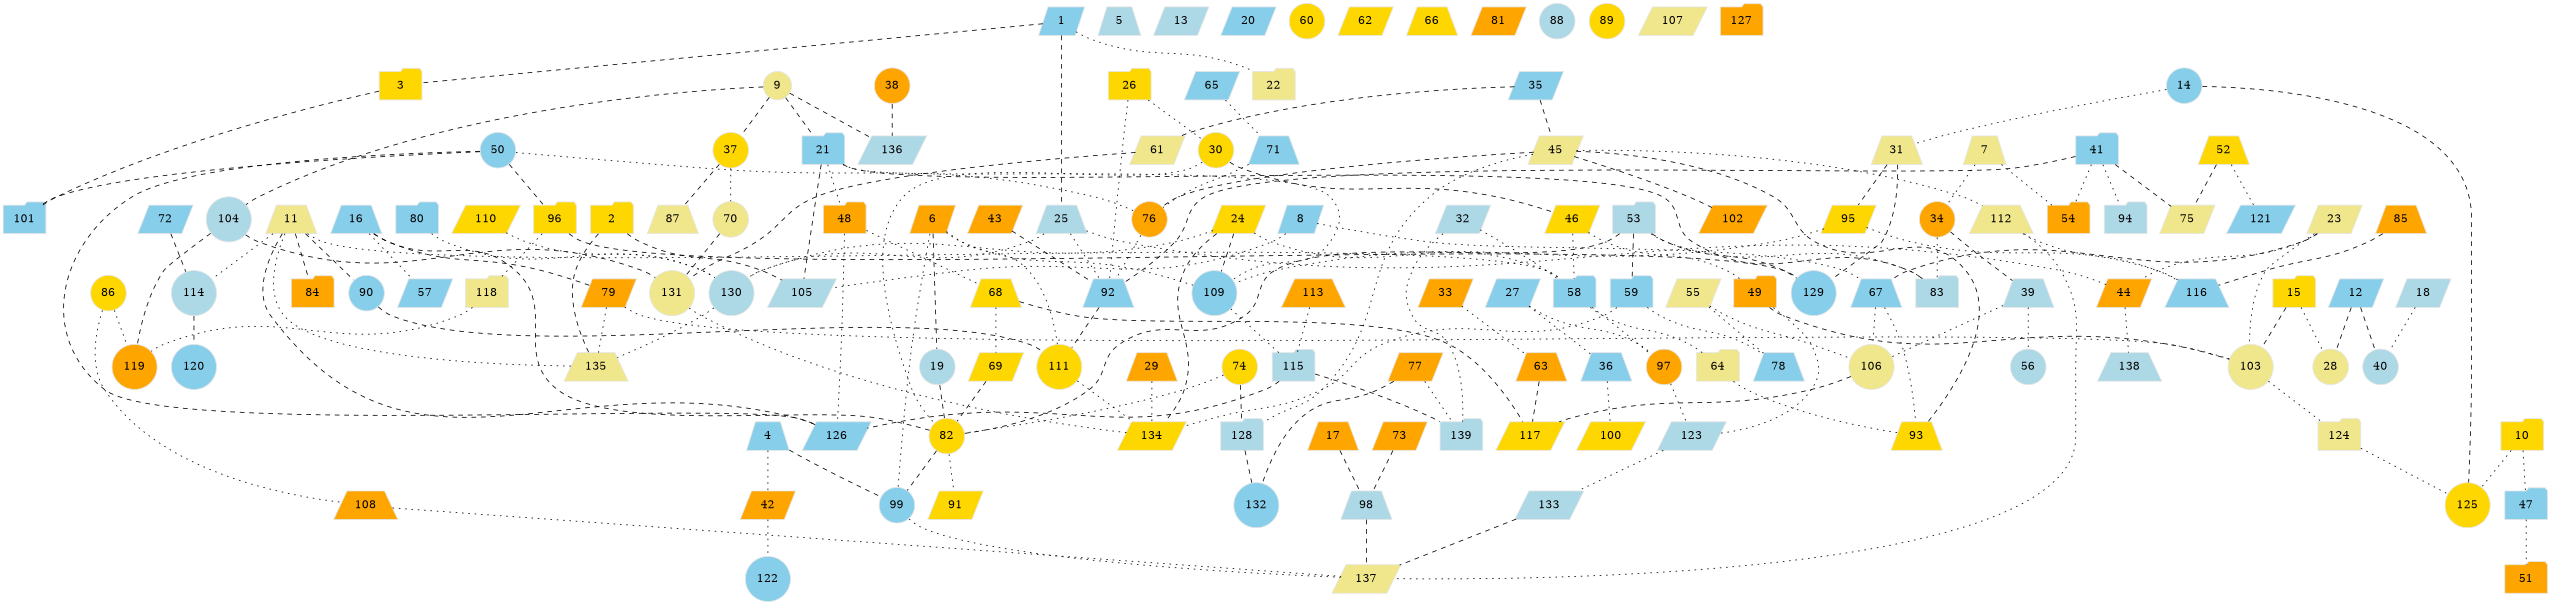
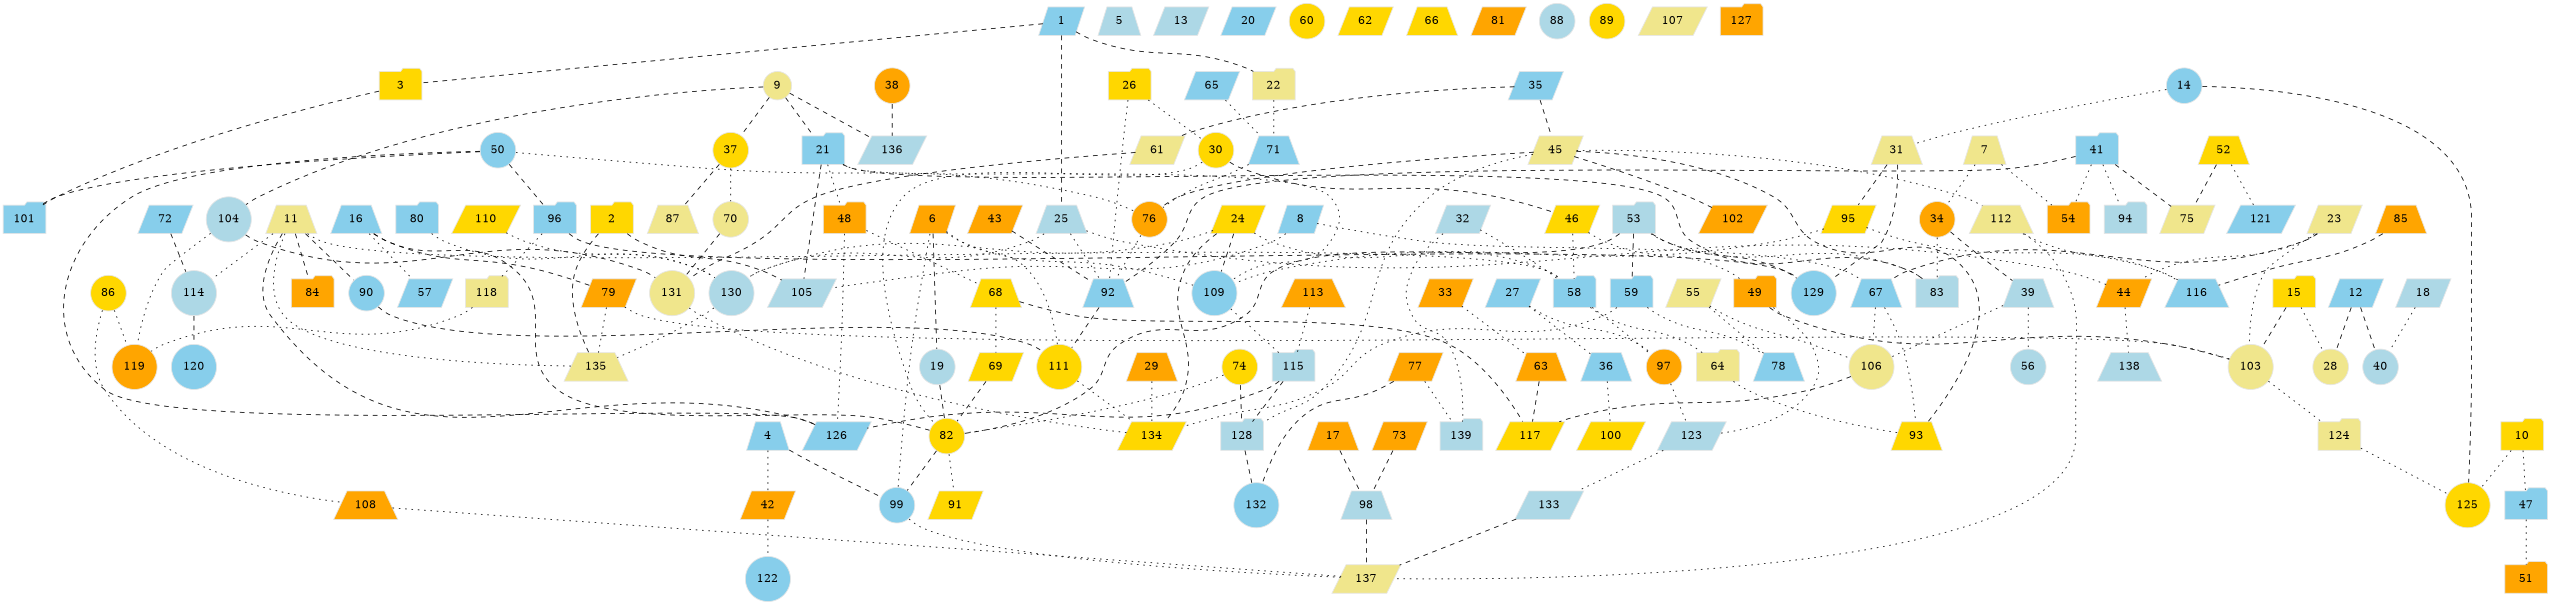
(1164, 53) -> (1164, 53)
none -> (1274, 118)
(555, 219) -> (555, 219)
(159, 279) -> (159, 279)
(1378, 395) -> (1268, 402)
